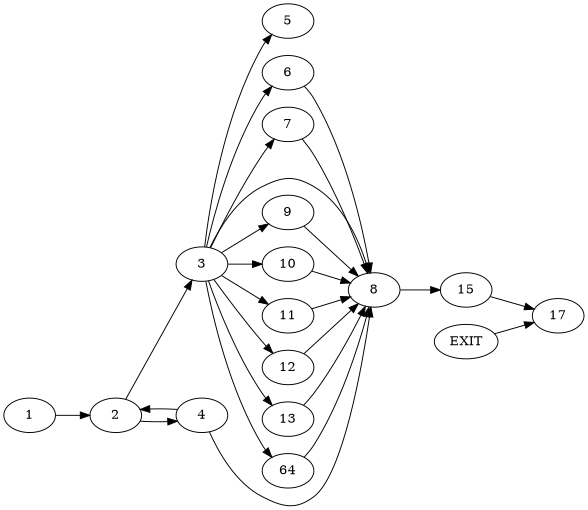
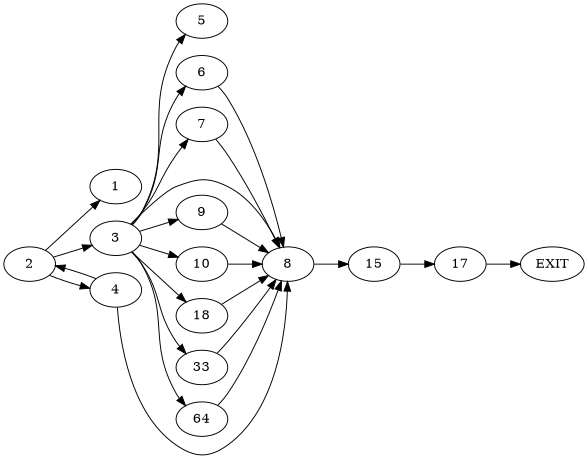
(288, 316) -> none
(510, 329) -> (499, 264)
(288, 367) -> (202, 316)
(68, 415) -> (69, 229)
(288, 419) -> (202, 367)
